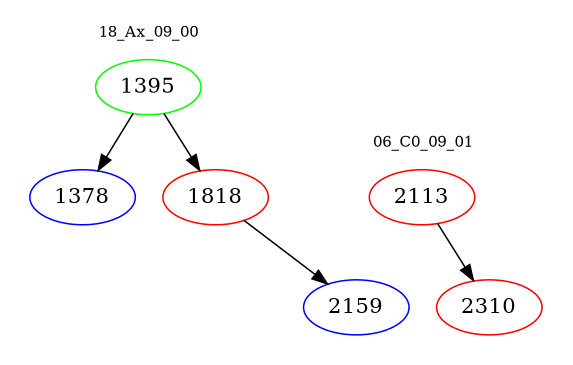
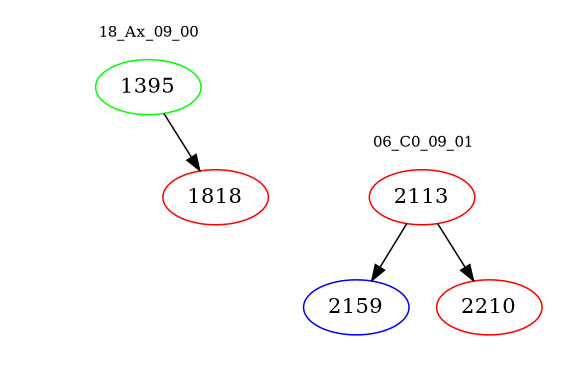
(83, 197) -> none
(279, 247) -> (393, 245)
(489, 307) -> (489, 307)
